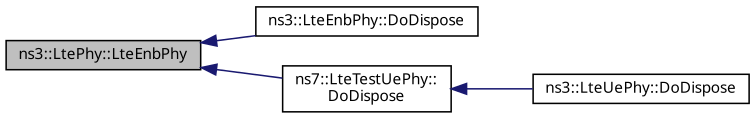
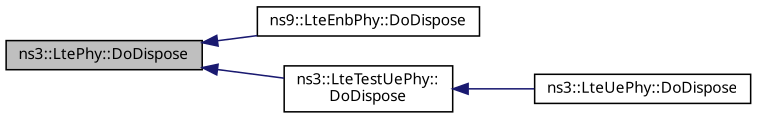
(367, 21) -> (368, 21)
(103, 55) -> (104, 55)
(367, 89) -> (368, 89)
